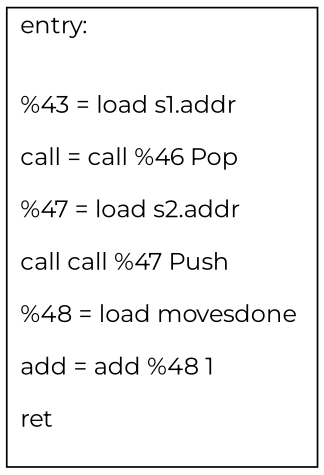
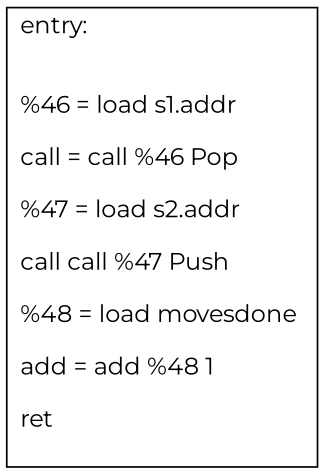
(132, 106) -> (132, 106)
